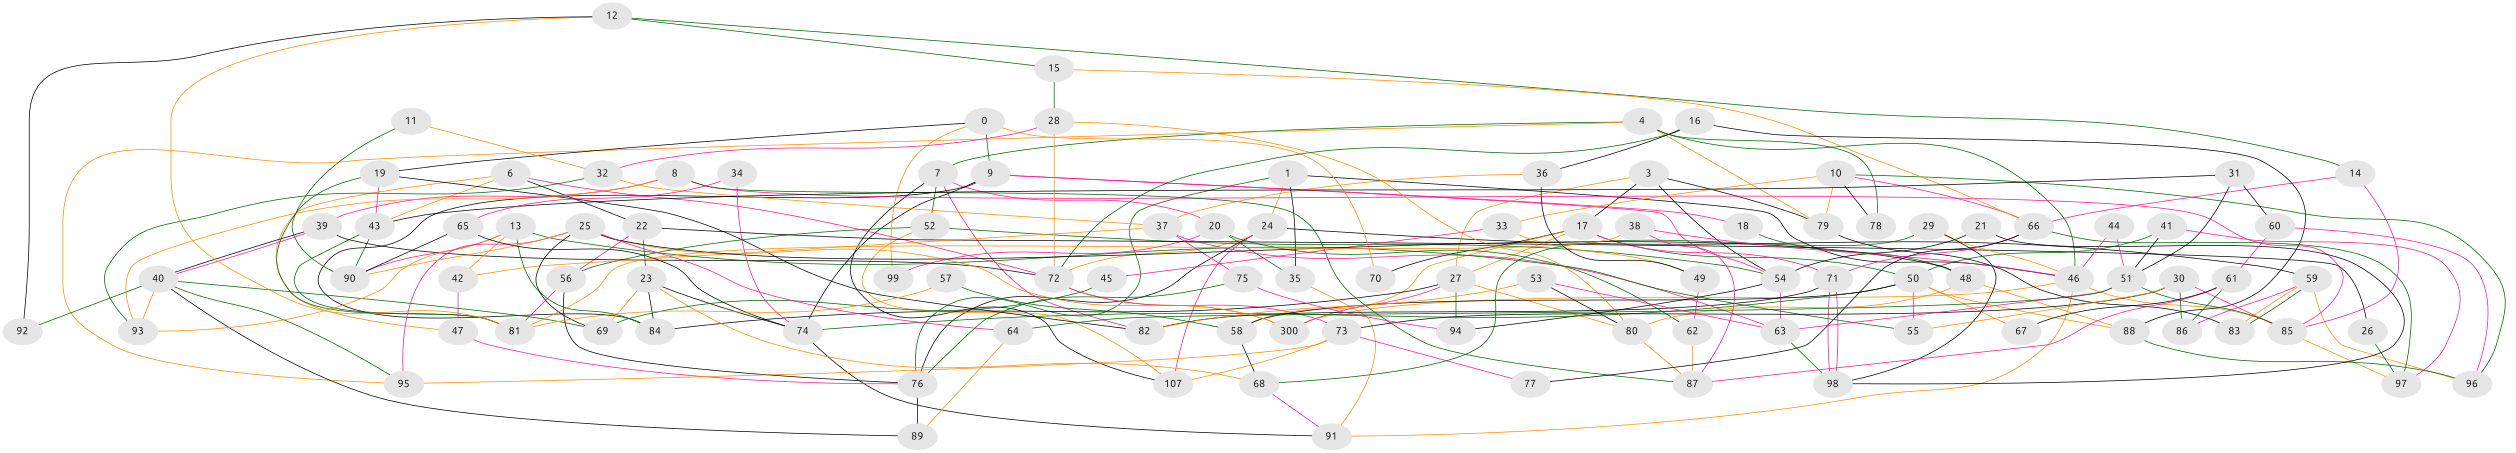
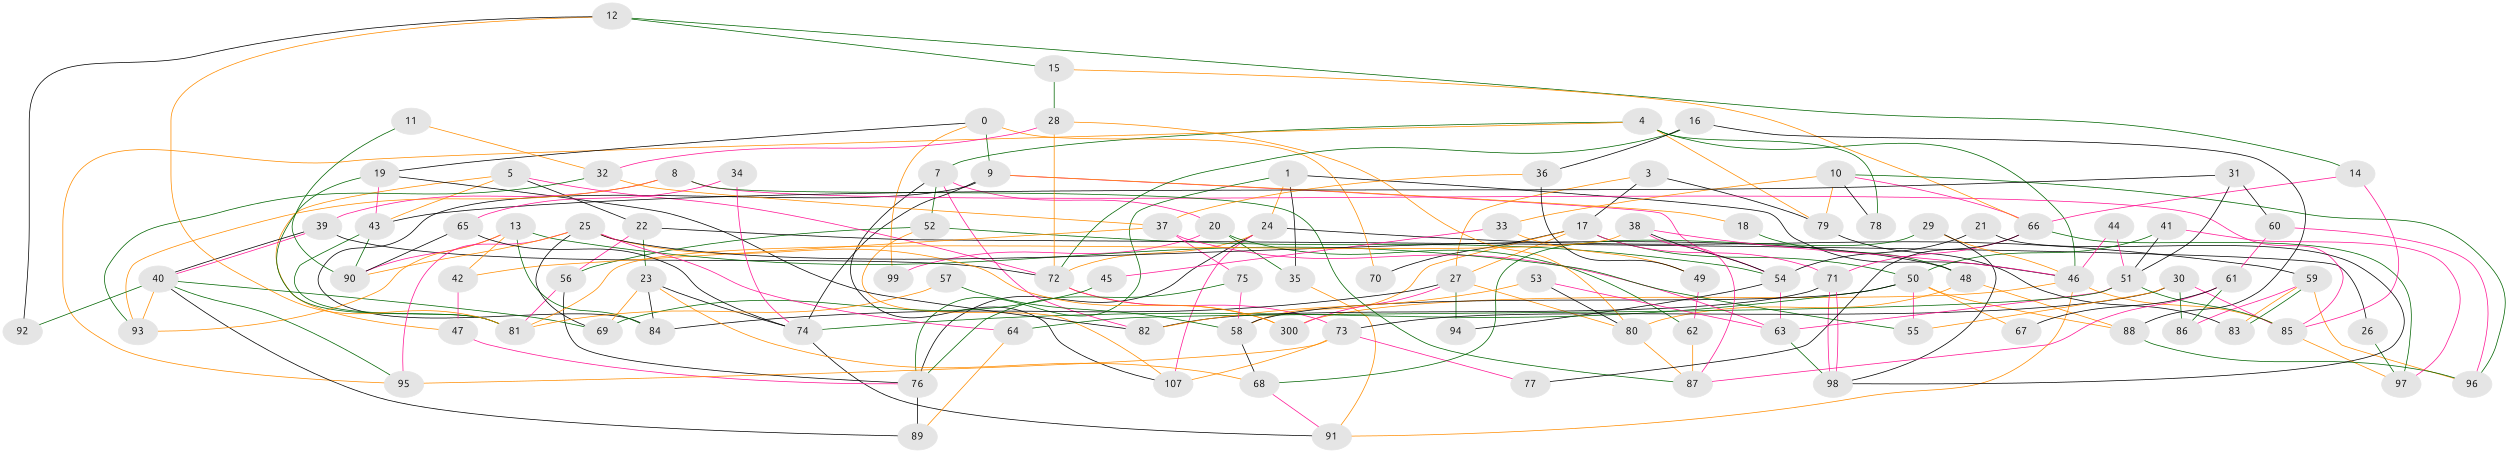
(511, 174) -> (511, 174)
(1368, 193) -> (1368, 193)
(1708, 233) -> (1708, 253)
(1346, 313) -> (1240, 301)
